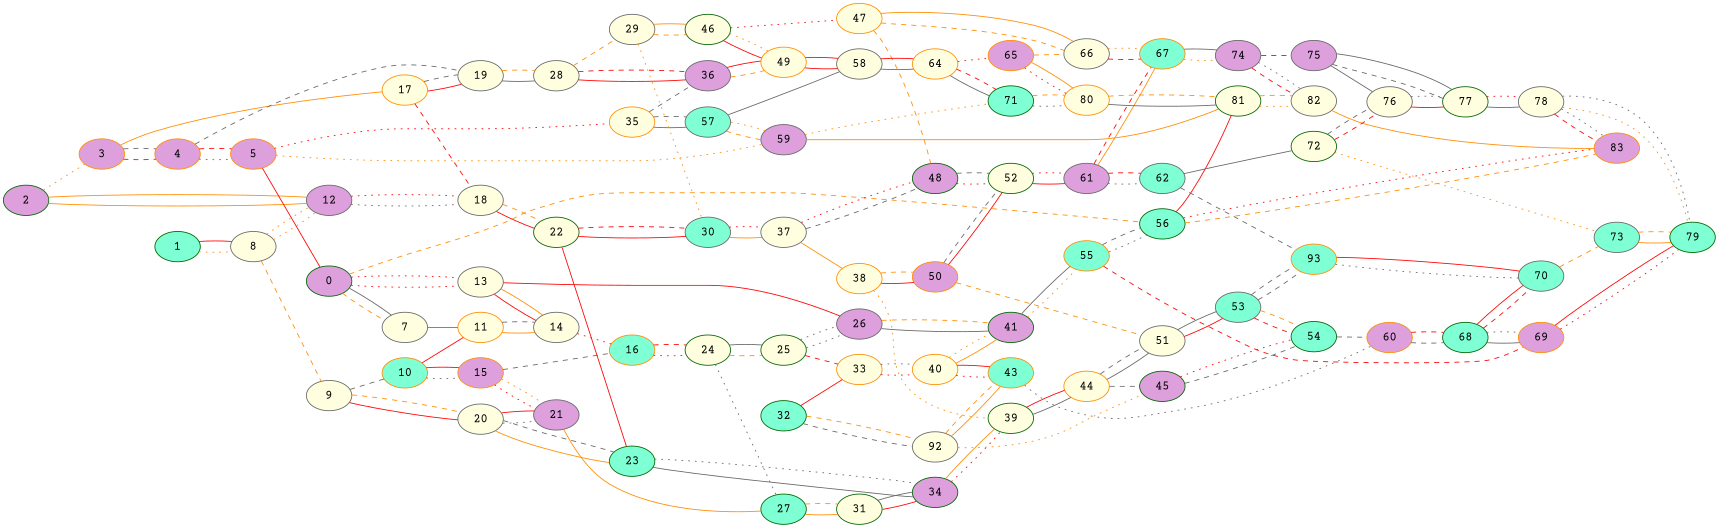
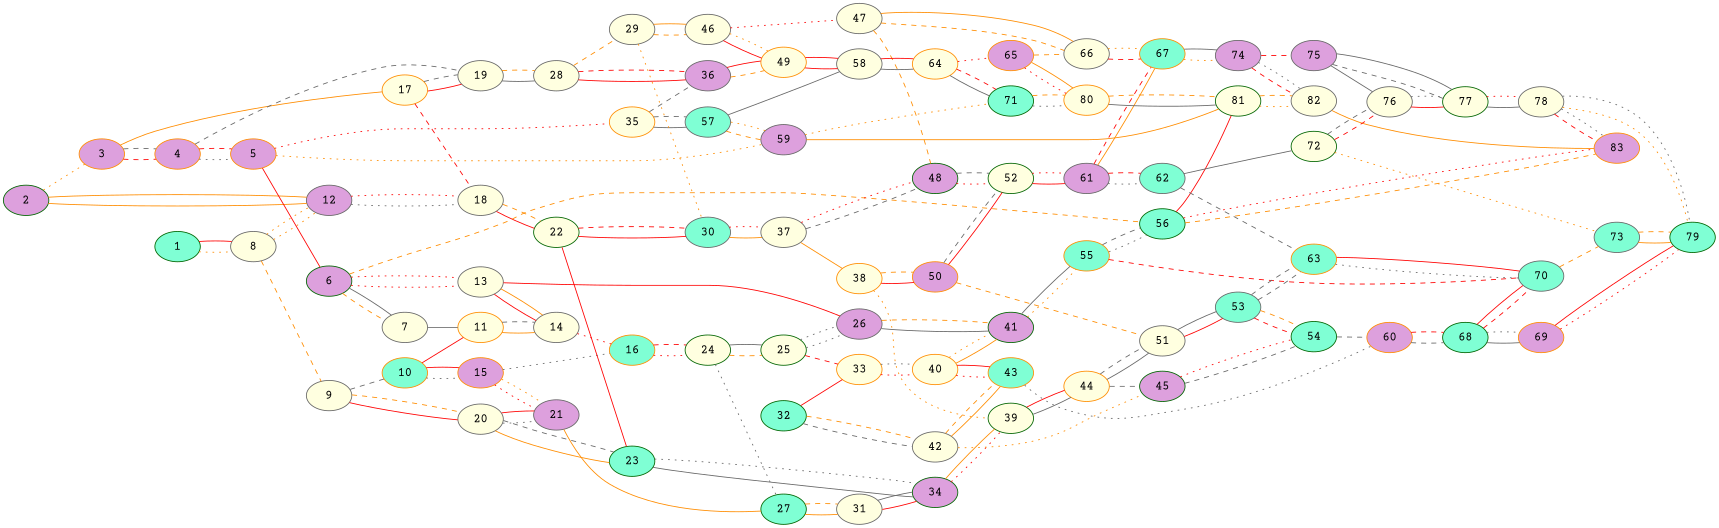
(859, 19) -> (859, 19)
(708, 29) -> (708, 29)
(1314, 259) -> (1314, 259)
(329, 281) -> (329, 281)
(556, 361) -> (556, 361)
(1303, 361) -> (1313, 283)
(935, 447) -> (935, 447)
(859, 509) -> (859, 509)
